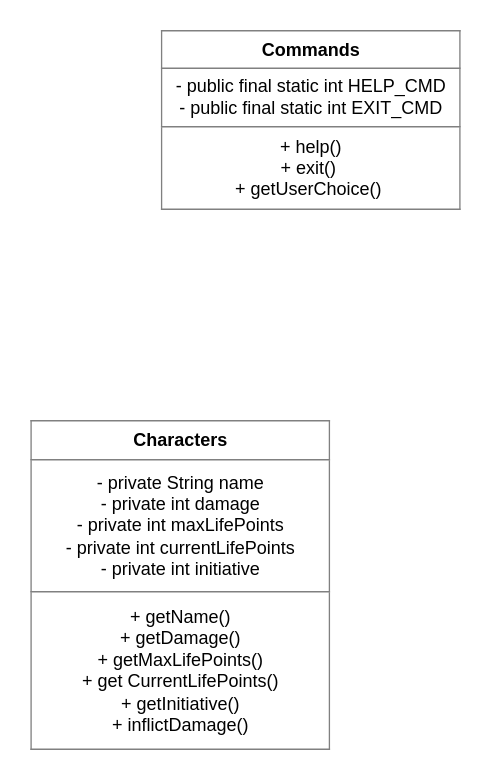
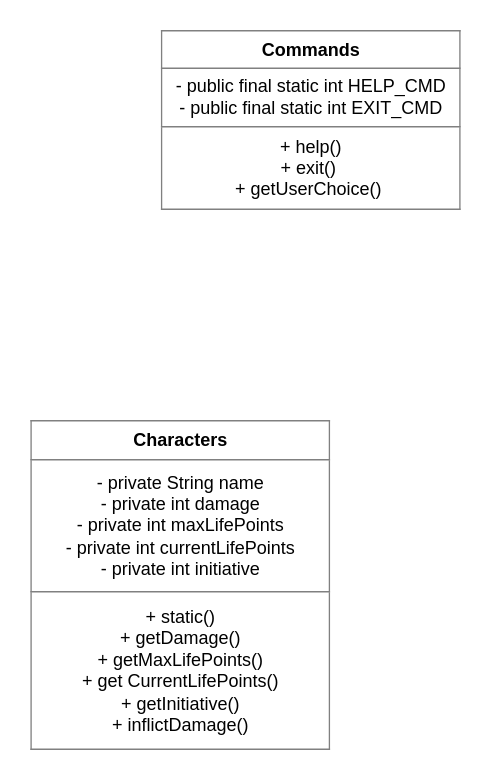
(171, 550) -> (171, 550)
